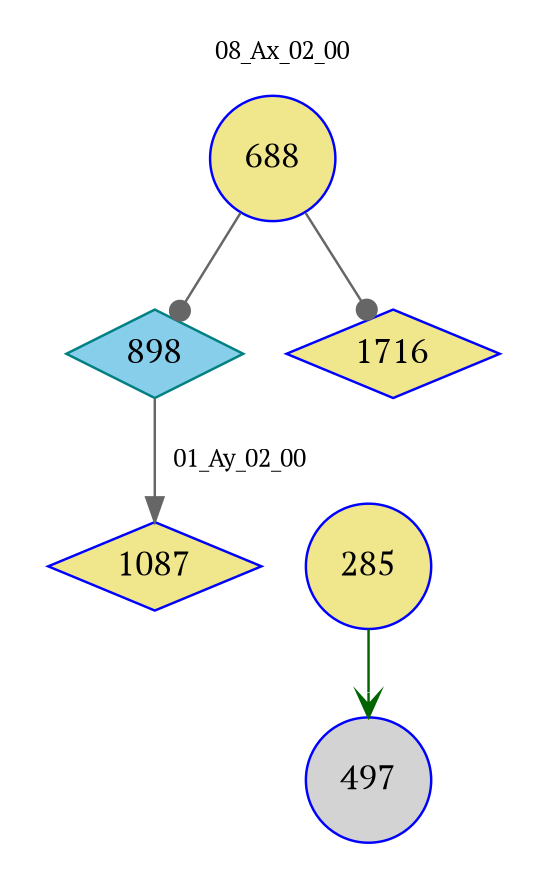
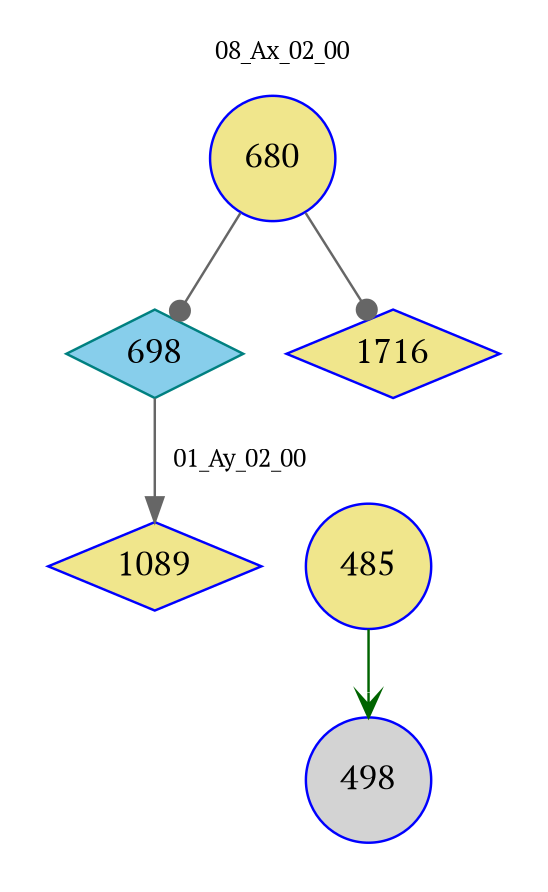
(273, 158) -> (273, 158)
(155, 354) -> (155, 354)
(155, 566) -> (155, 566)
(369, 566) -> (369, 566)
(369, 780) -> (369, 780)
